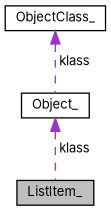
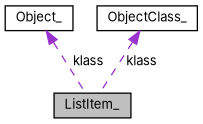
(55, 69) -> (116, 68)
